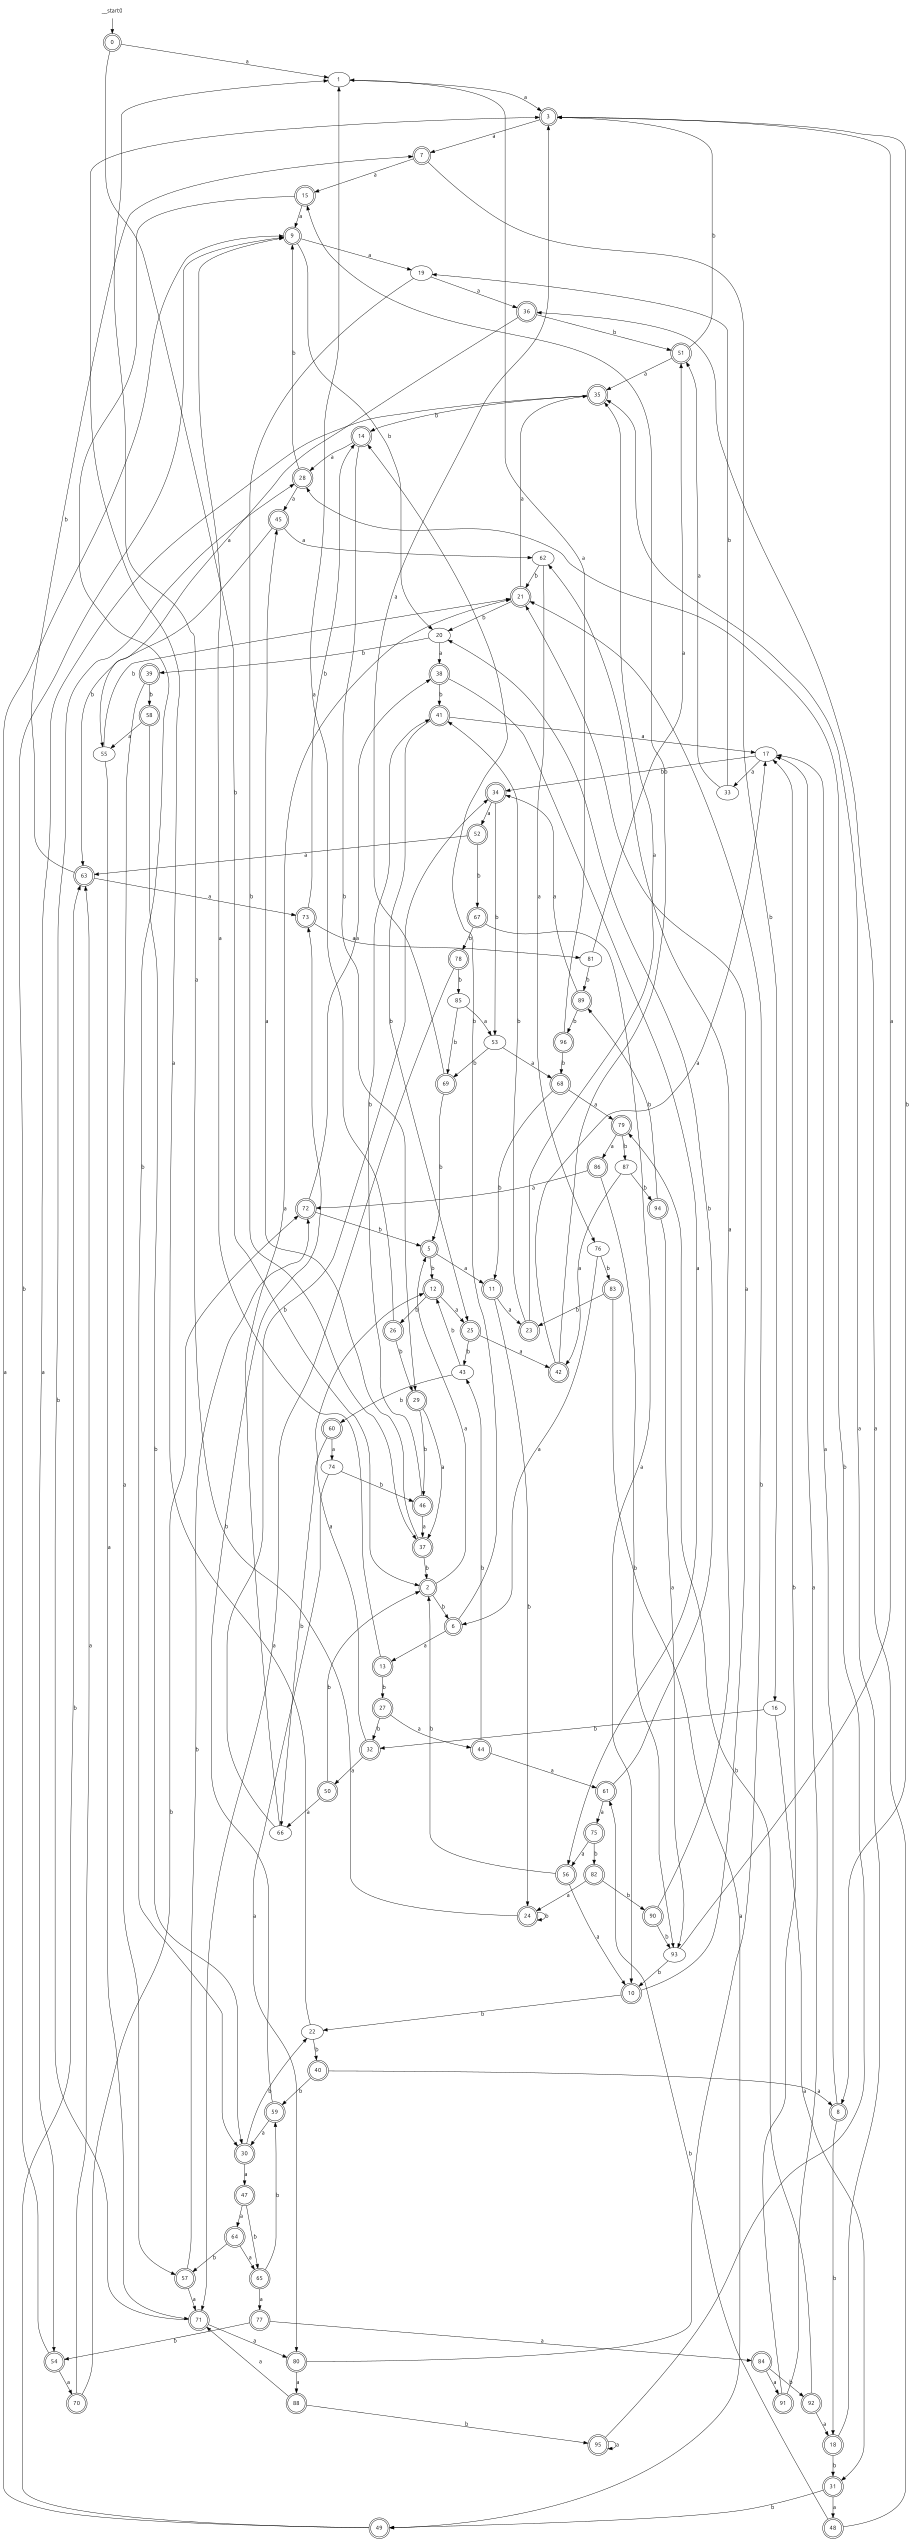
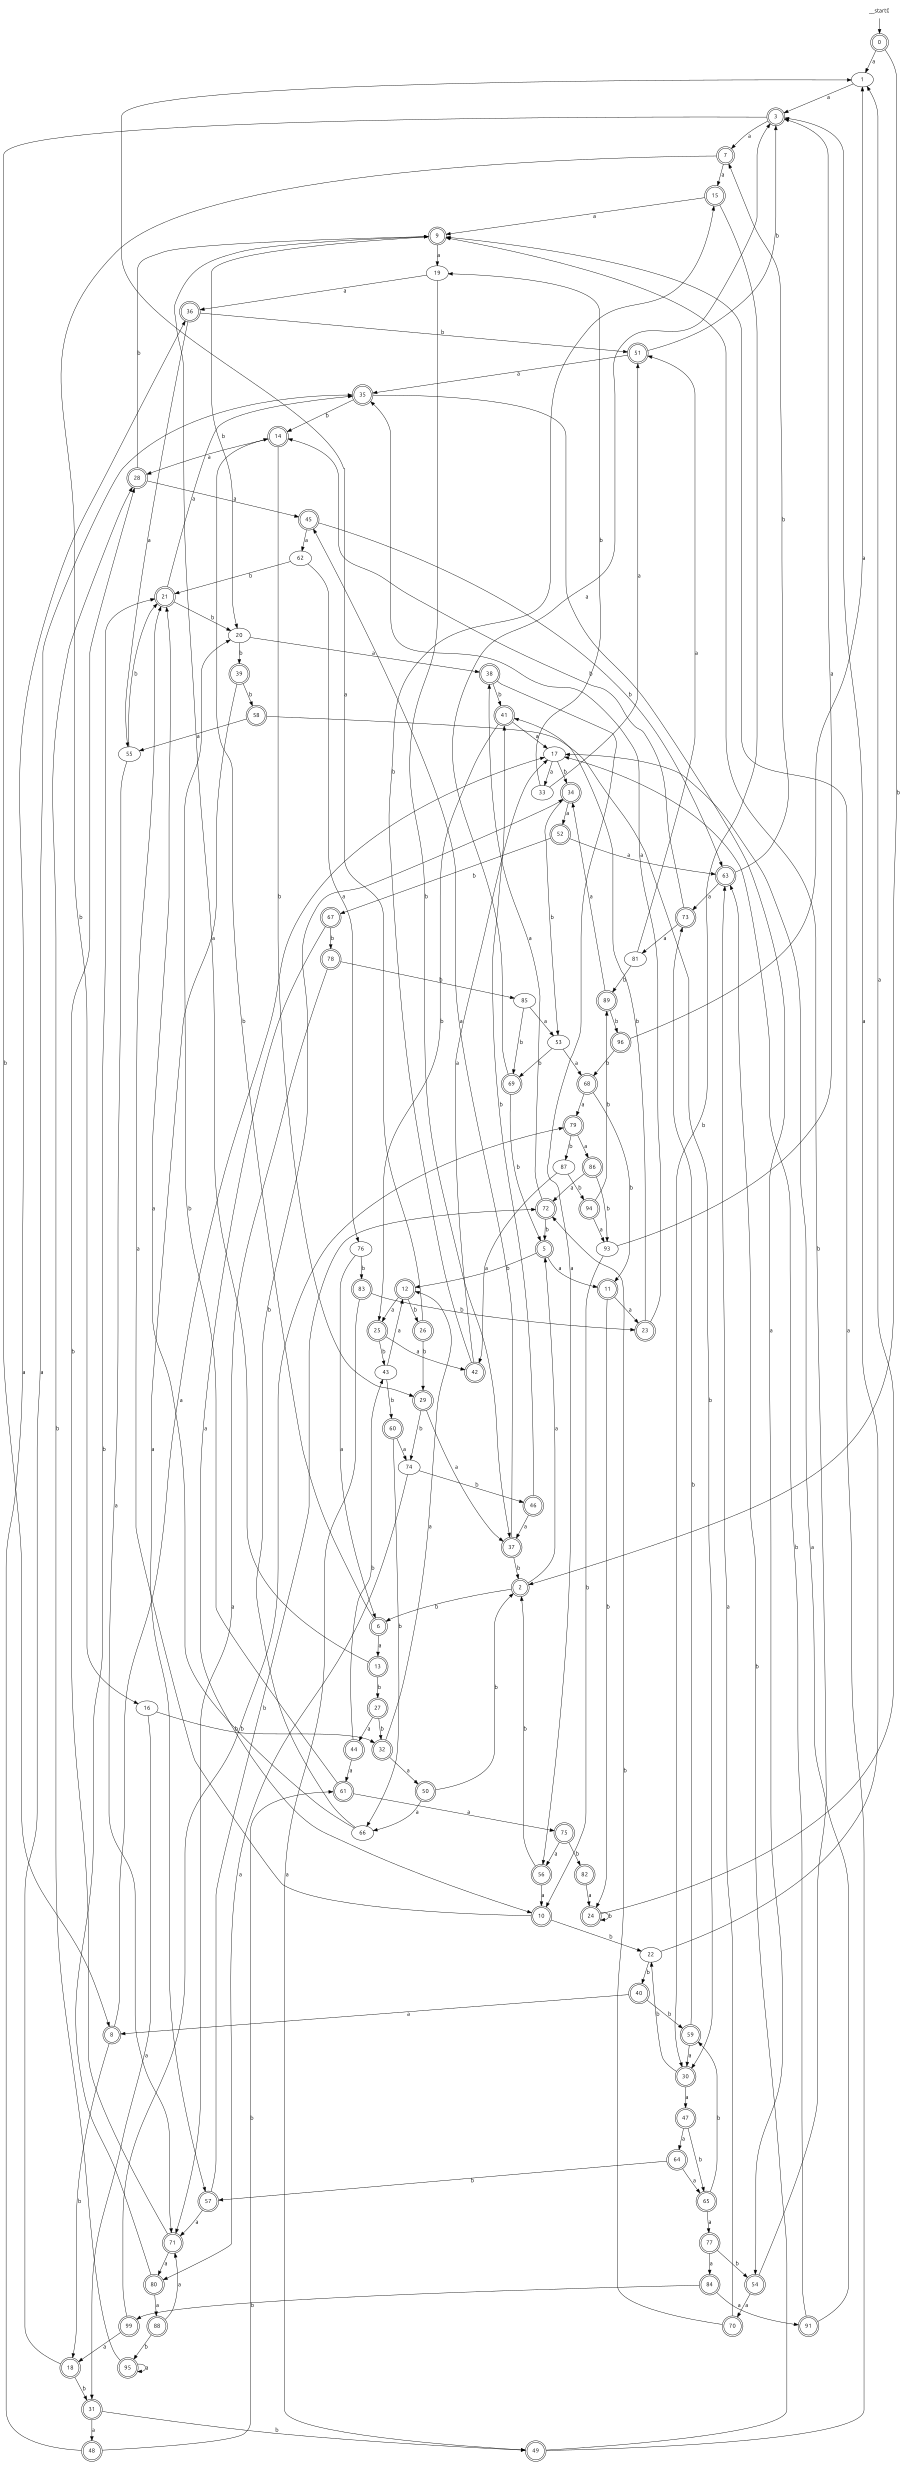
(453, 1331) -> (399, 1331)
(424, 1451) -> (416, 1433)
(653, 1916) -> none
(811, 2403) -> (129, 2326)
